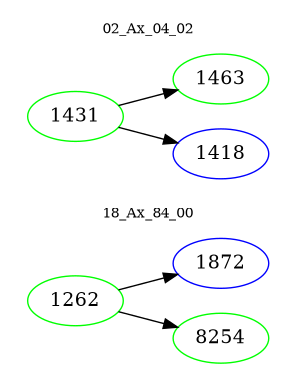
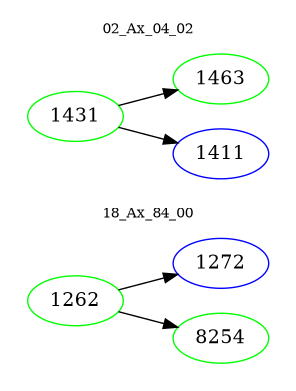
(221, 154) -> (221, 154)
(221, 263) -> (221, 263)
